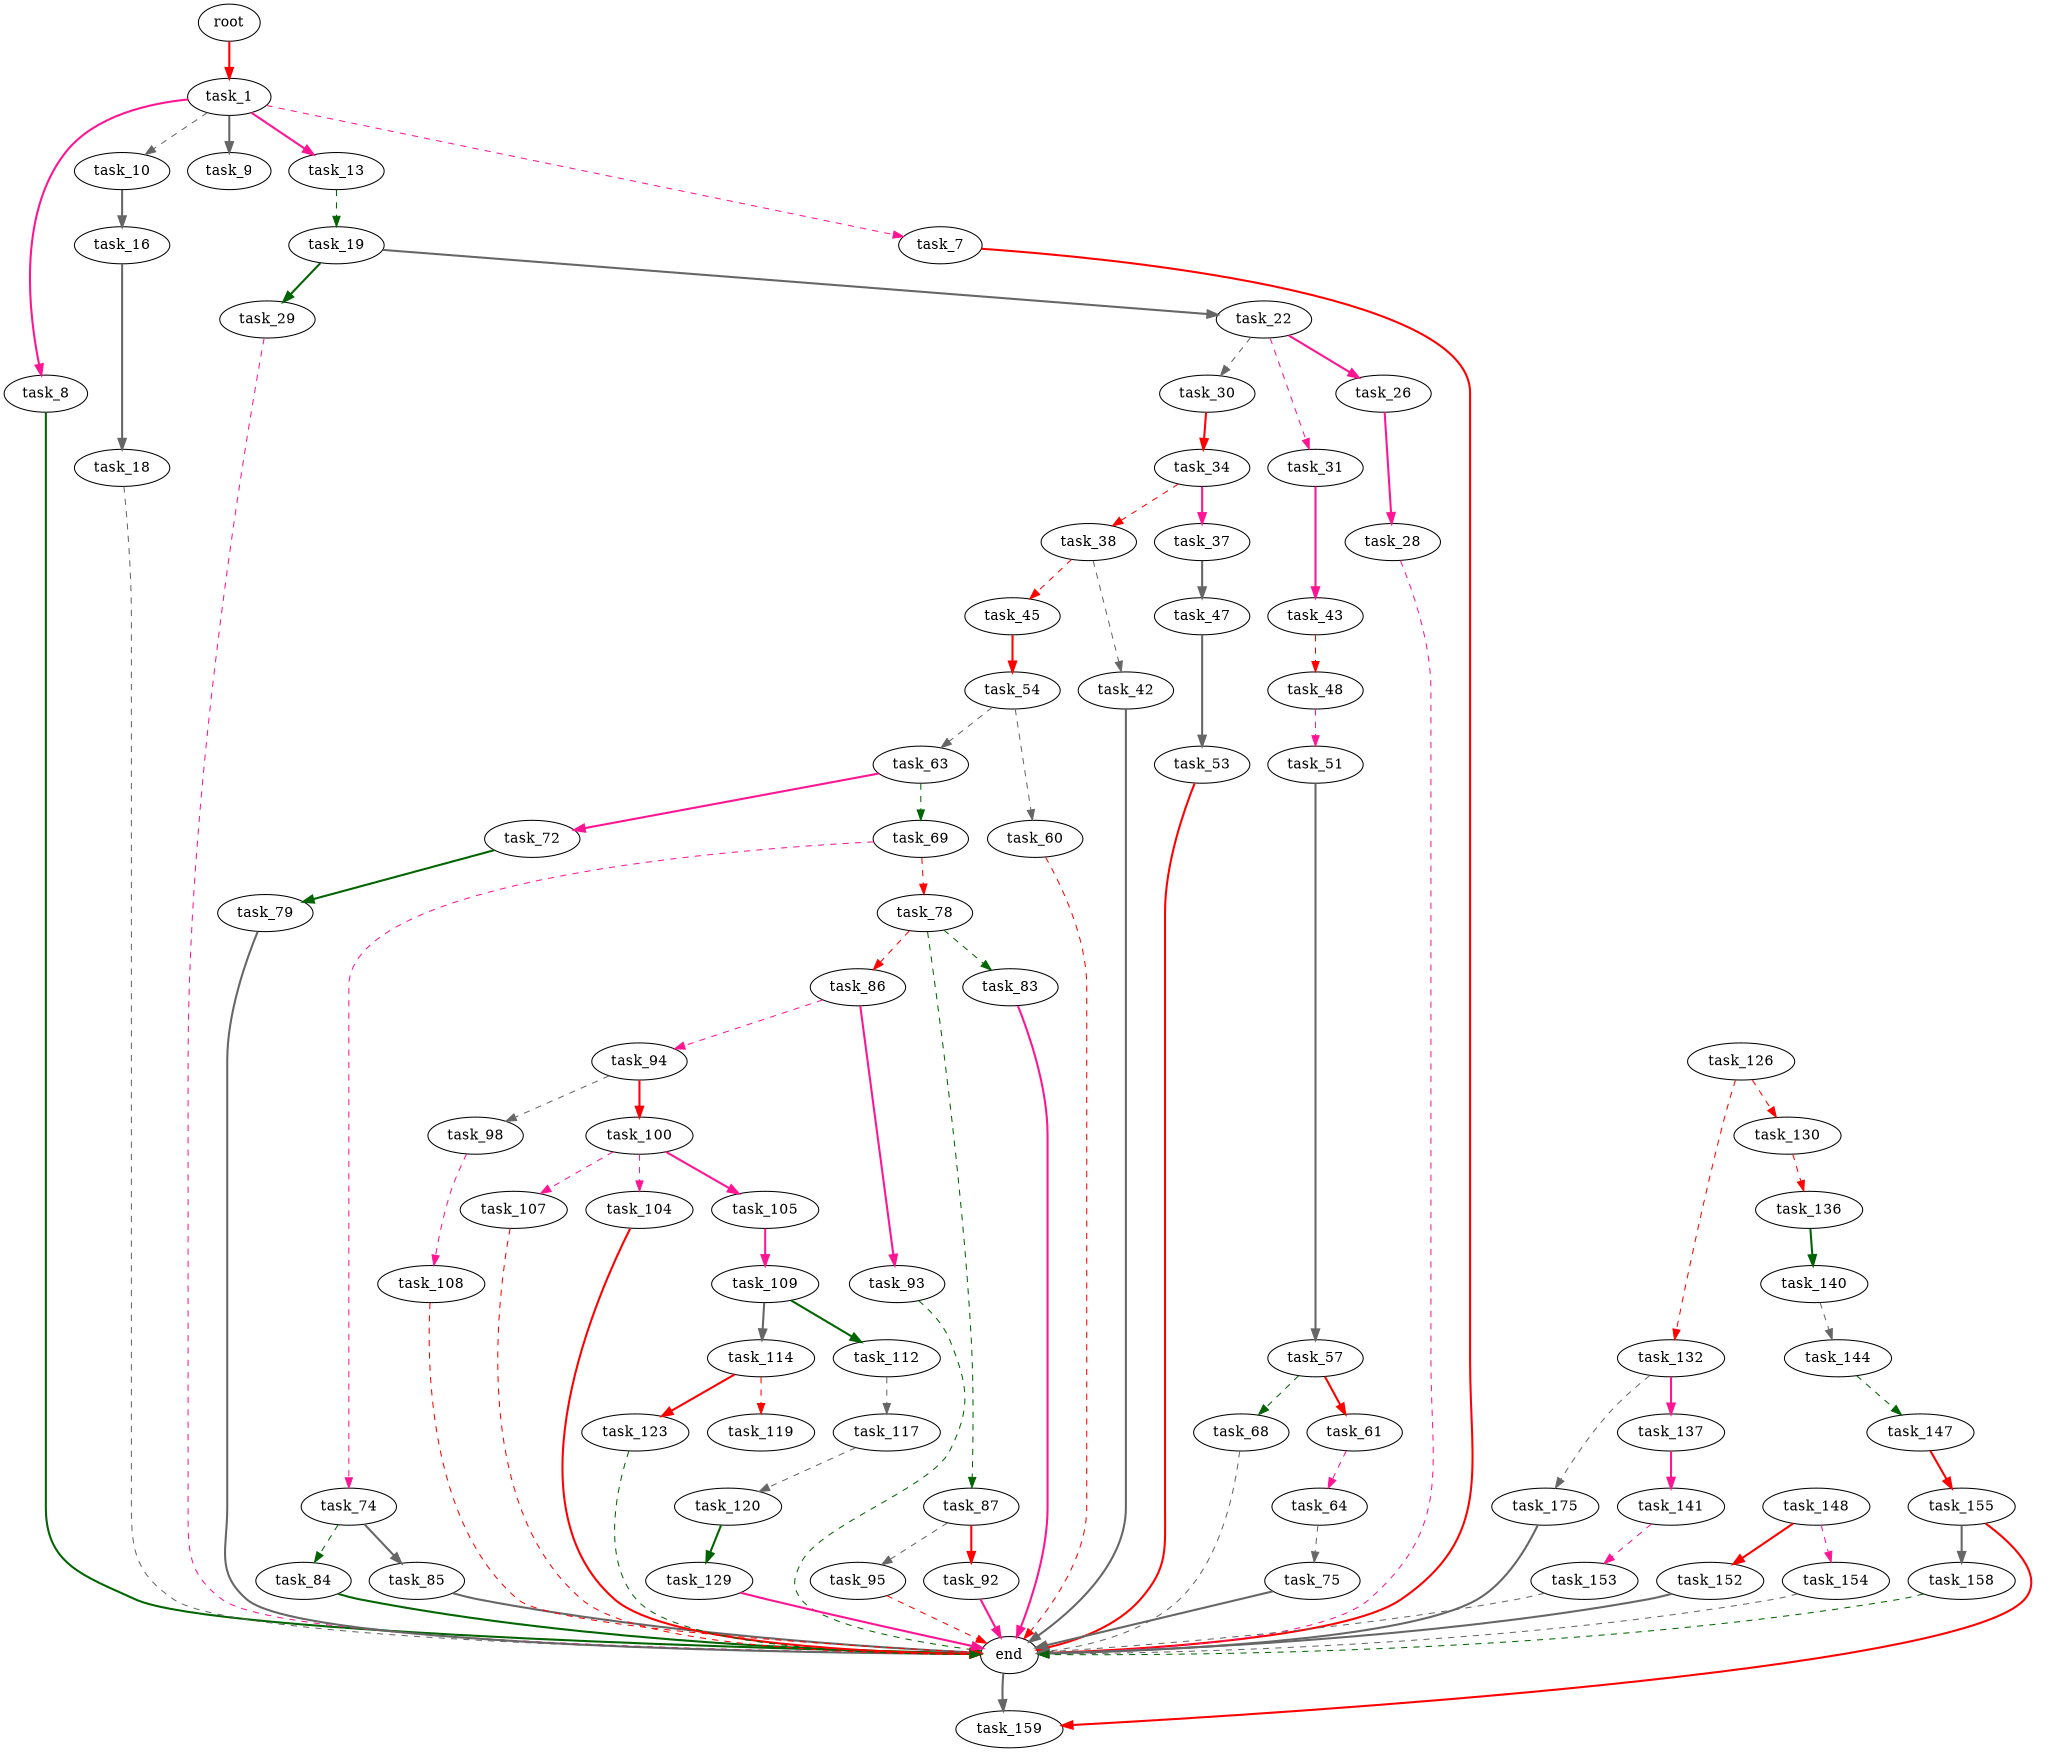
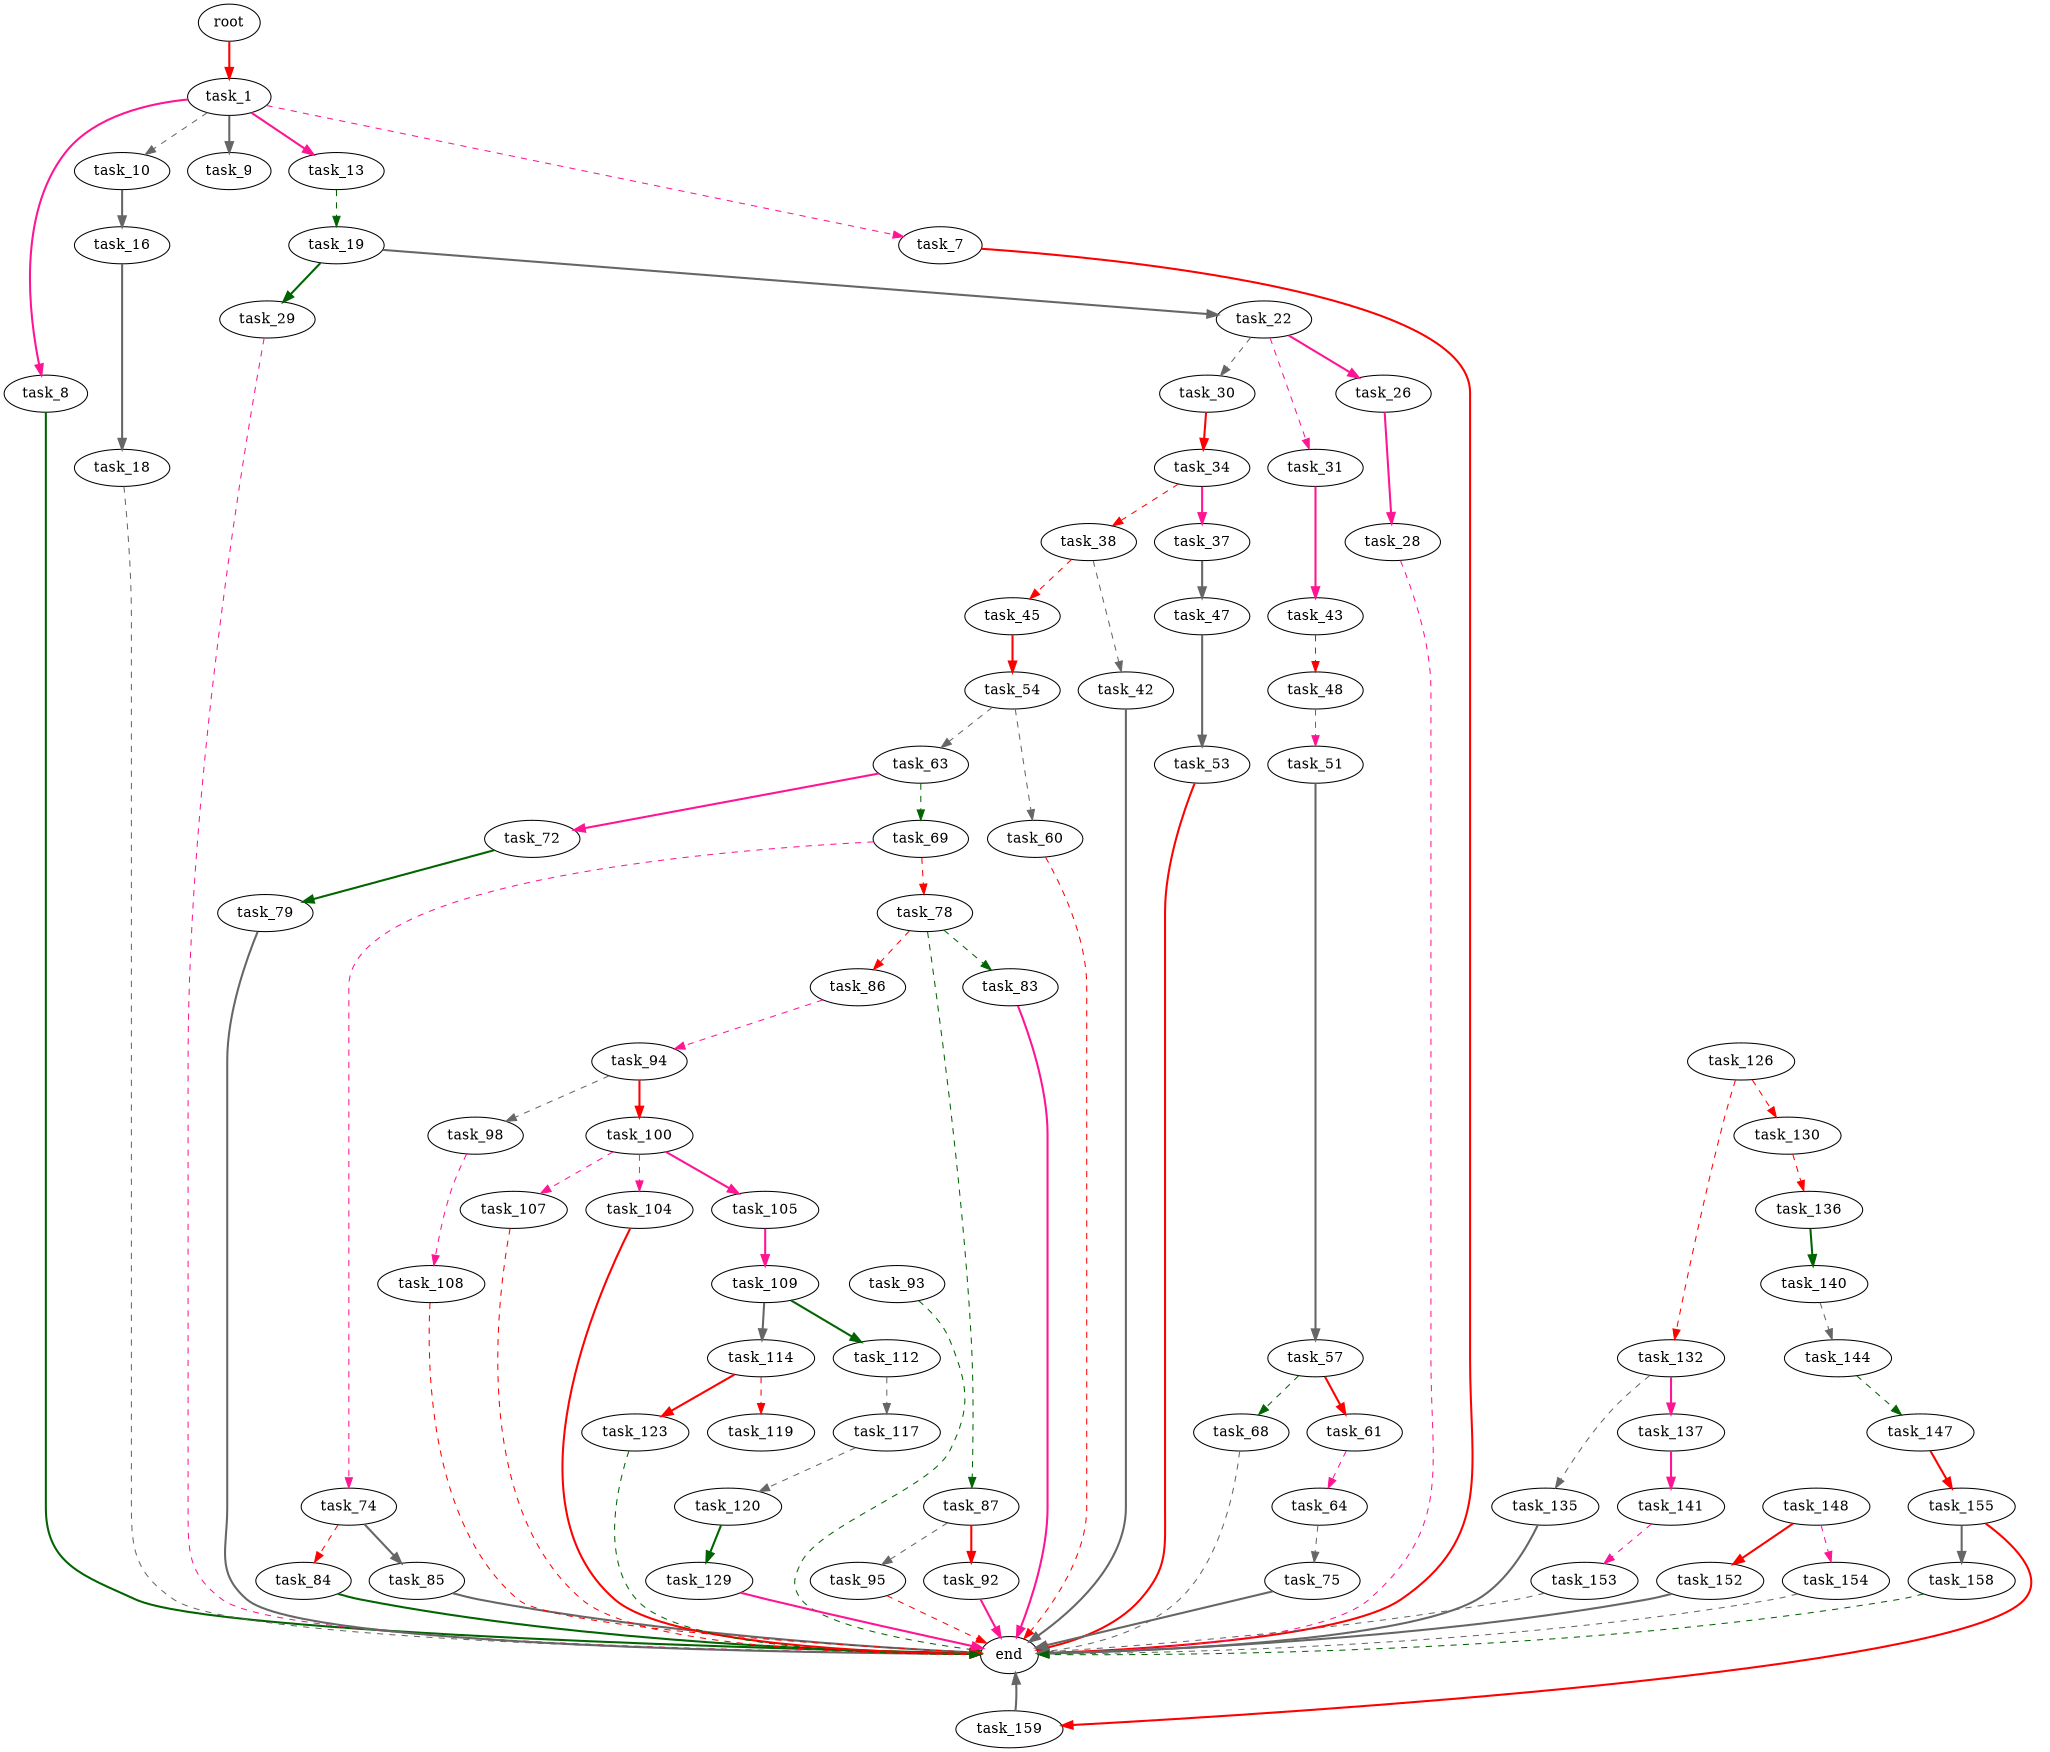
(877, 1130) -> none
(1545, 1507) -> (1545, 1507)
(329, 1539) -> (329, 1539)
(1003, 1687) -> (1016, 1697)
